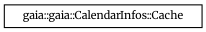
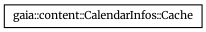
(103, 16) -> (103, 16)
